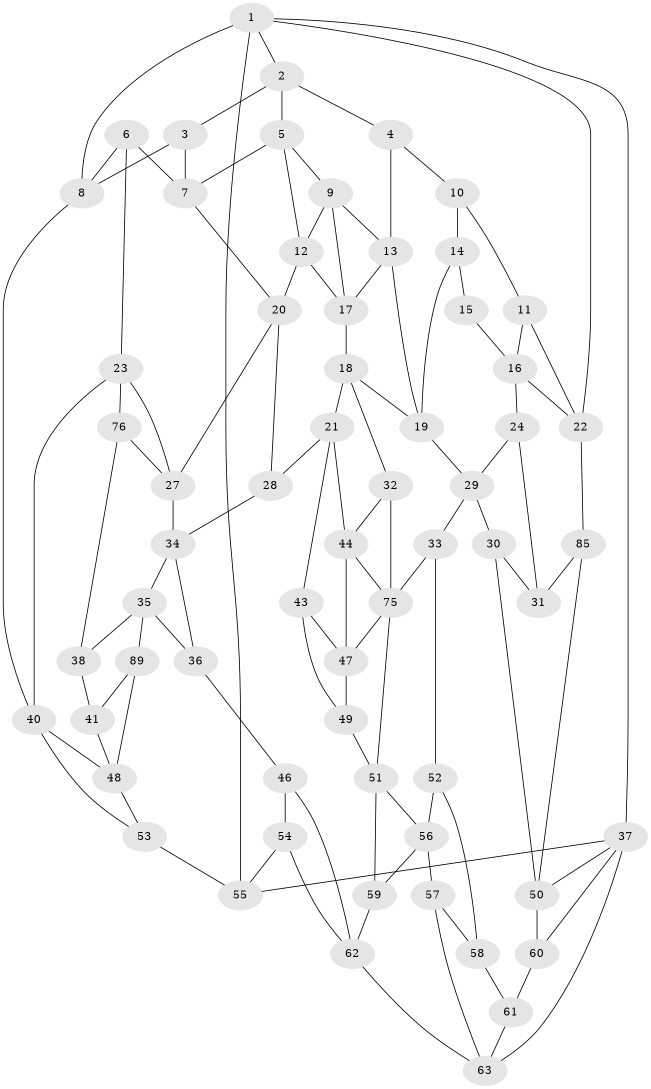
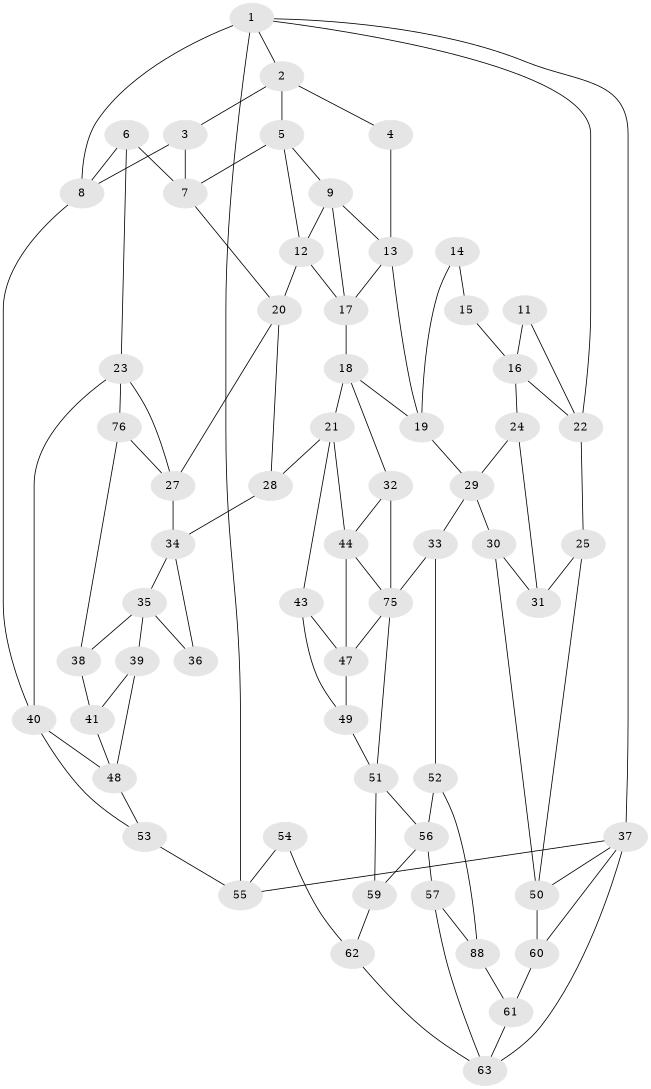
(457, 193) -> none
(583, 544) -> (583, 544)
(137, 661) -> (137, 661)
(285, 778) -> none
(478, 954) -> (478, 954)
